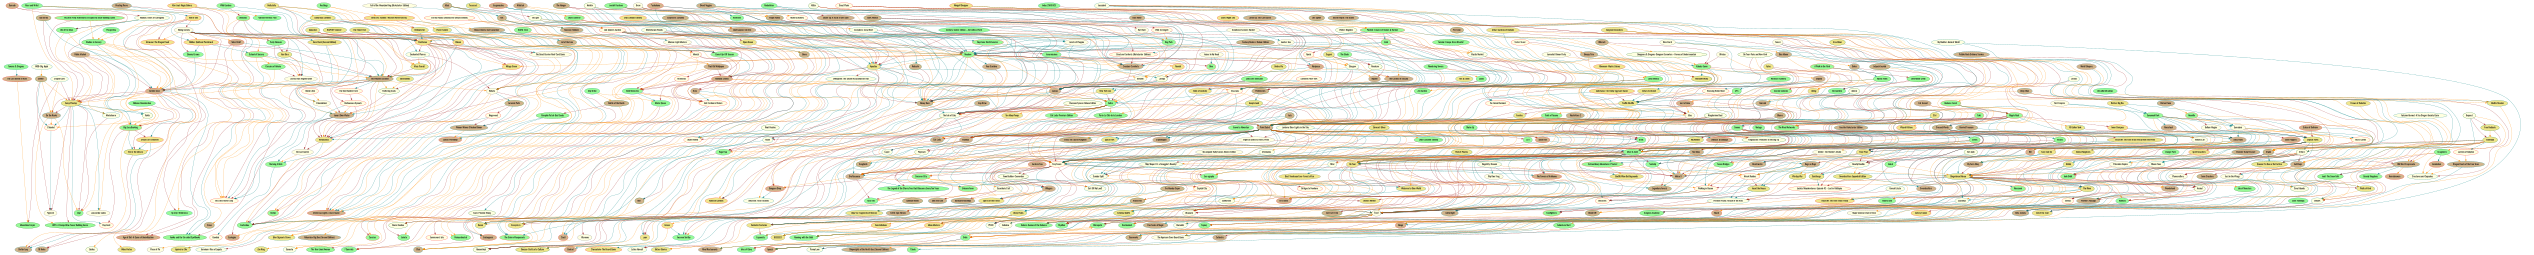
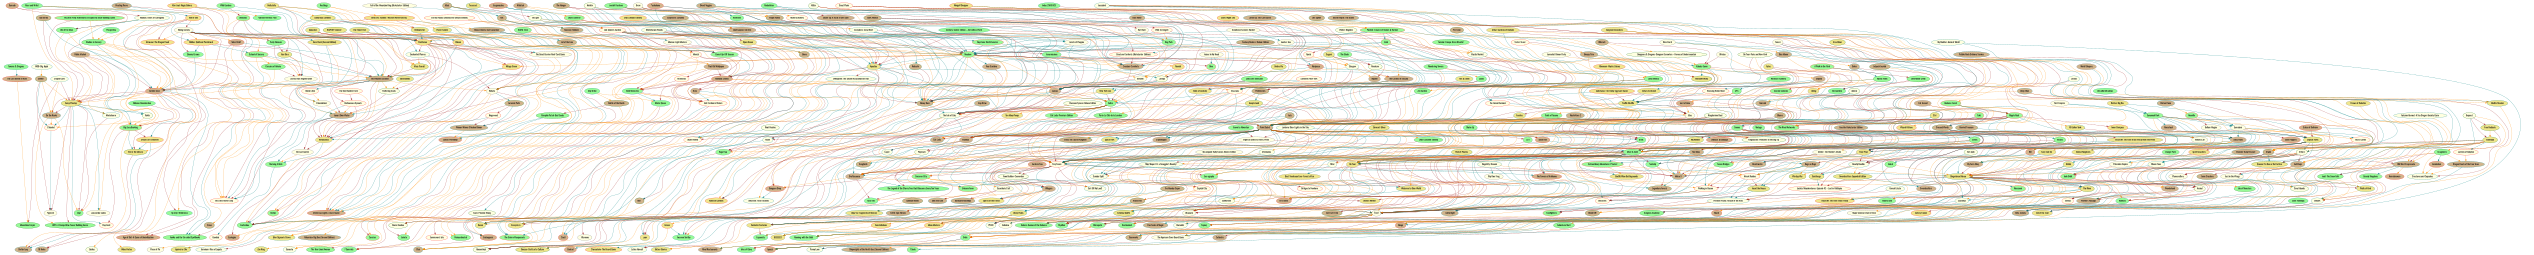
(365, 85) -> (344, 85)
(1476, 95) -> none
(2110, 154) -> (2126, 151)
(1031, 234) -> (1032, 234)
